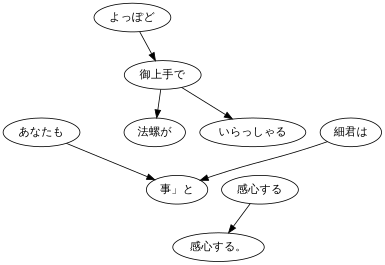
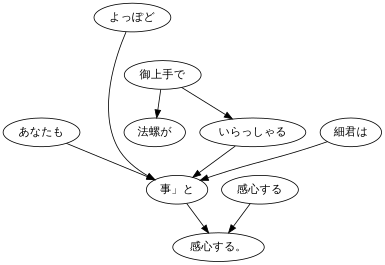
(146, 43) -> (109, 110)
none -> (217, 159)
none -> (195, 215)
